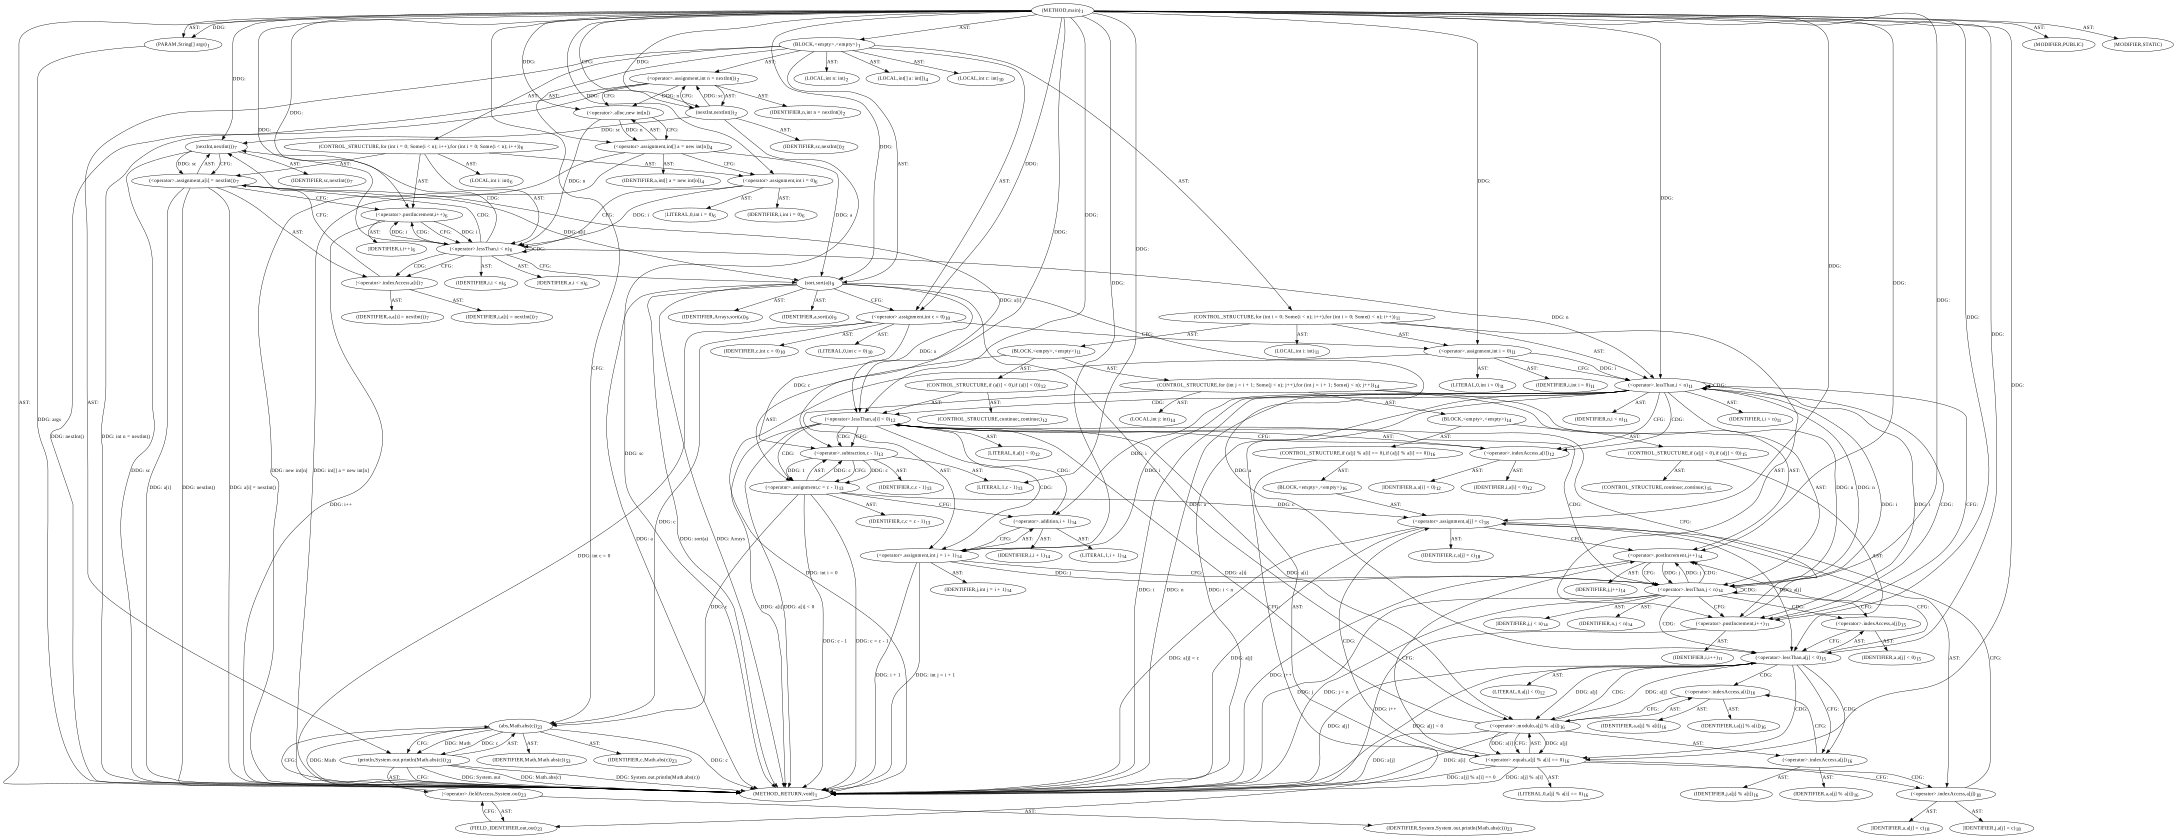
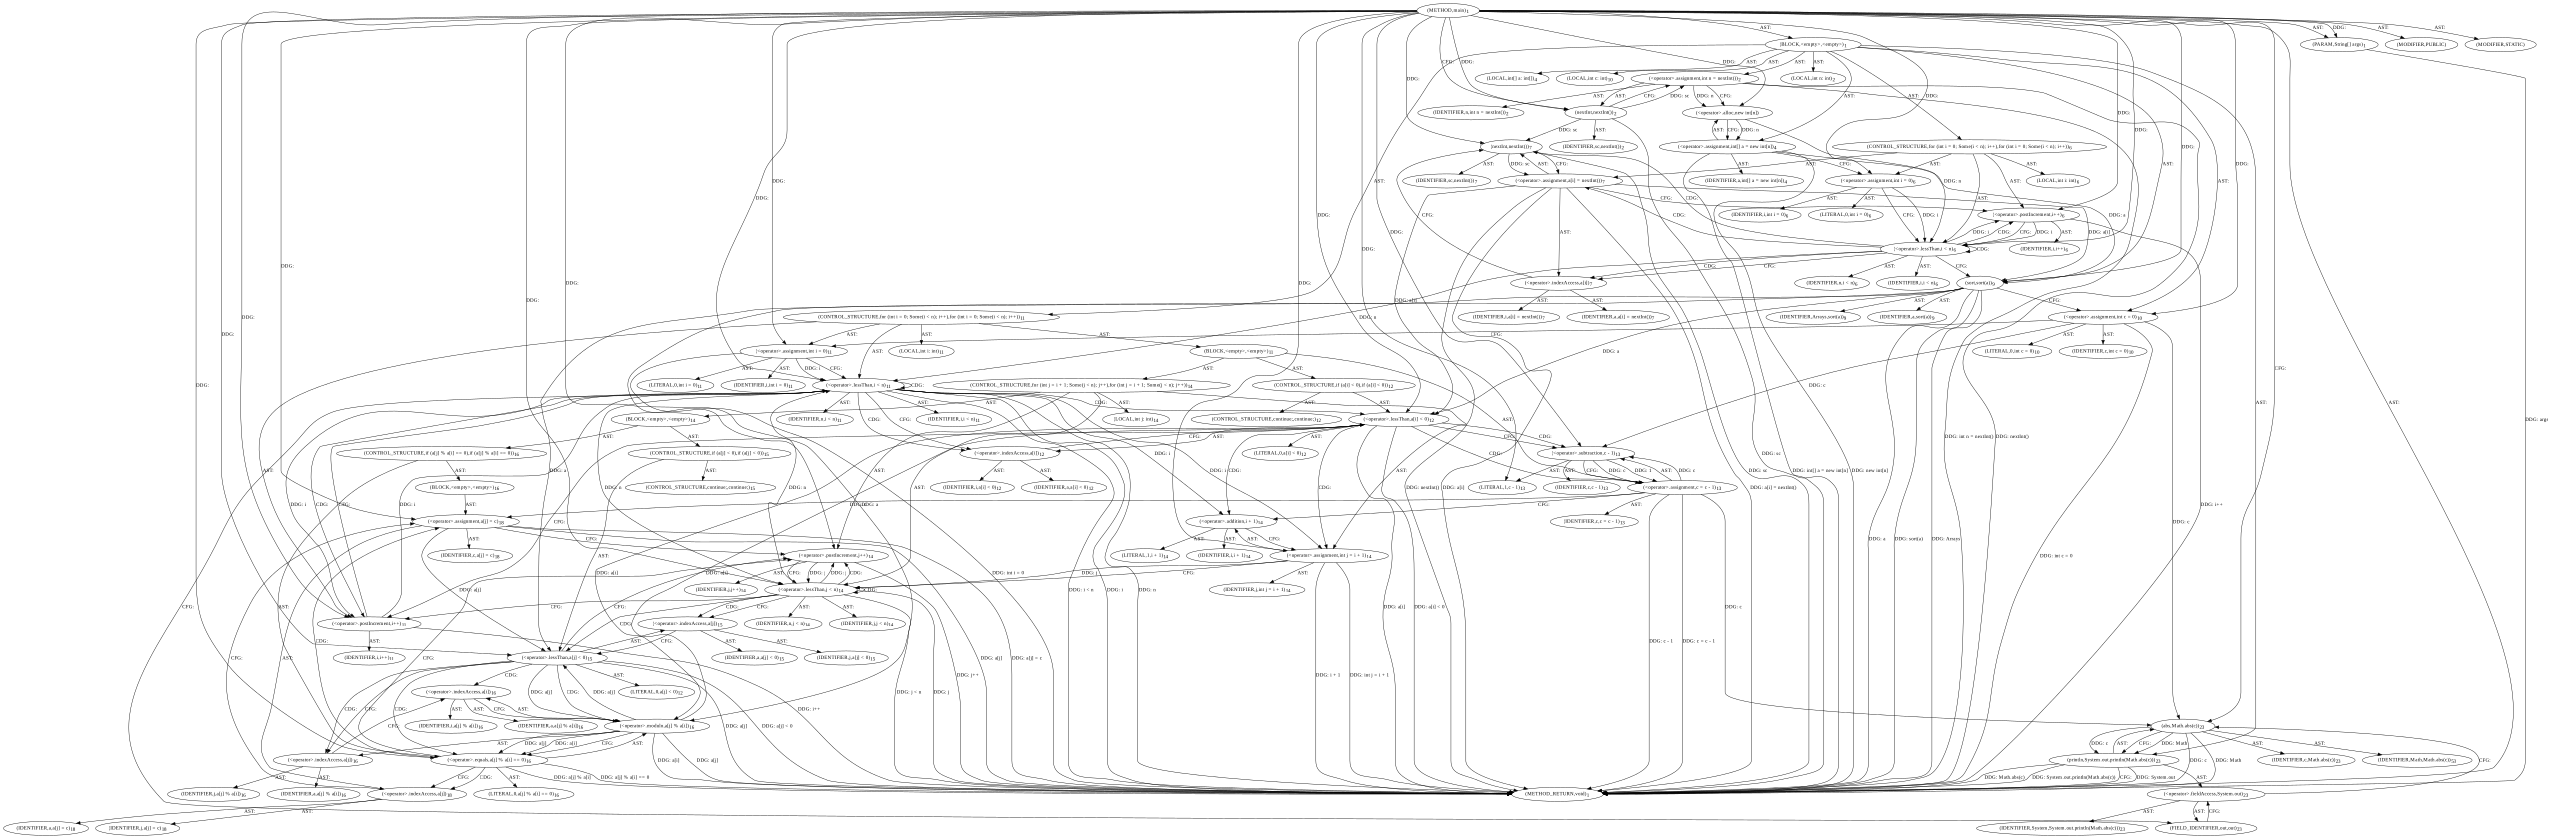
(1393, 433) -> none
none -> (846, 658)
